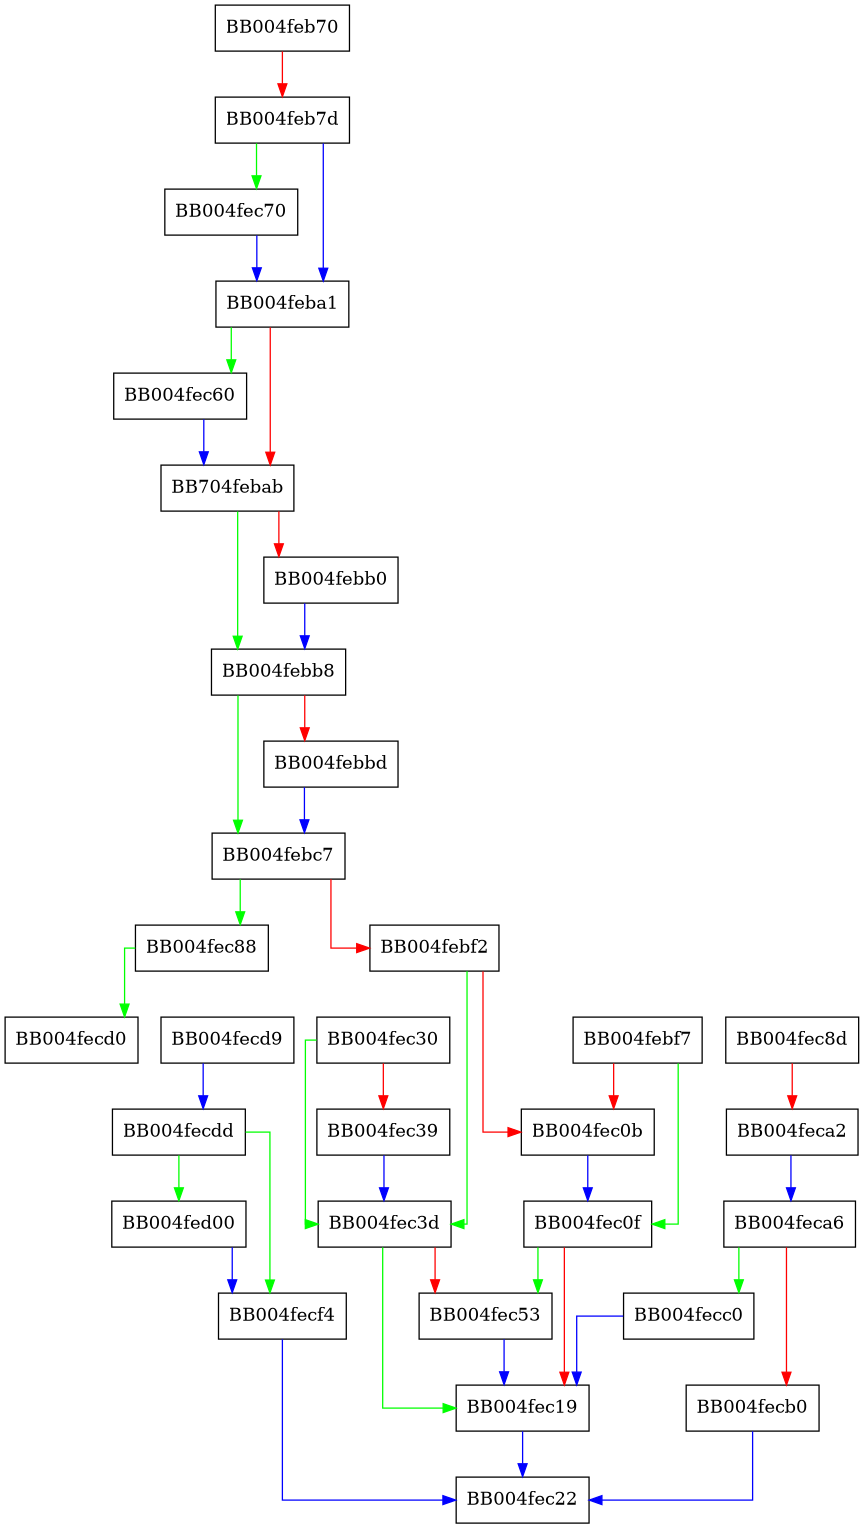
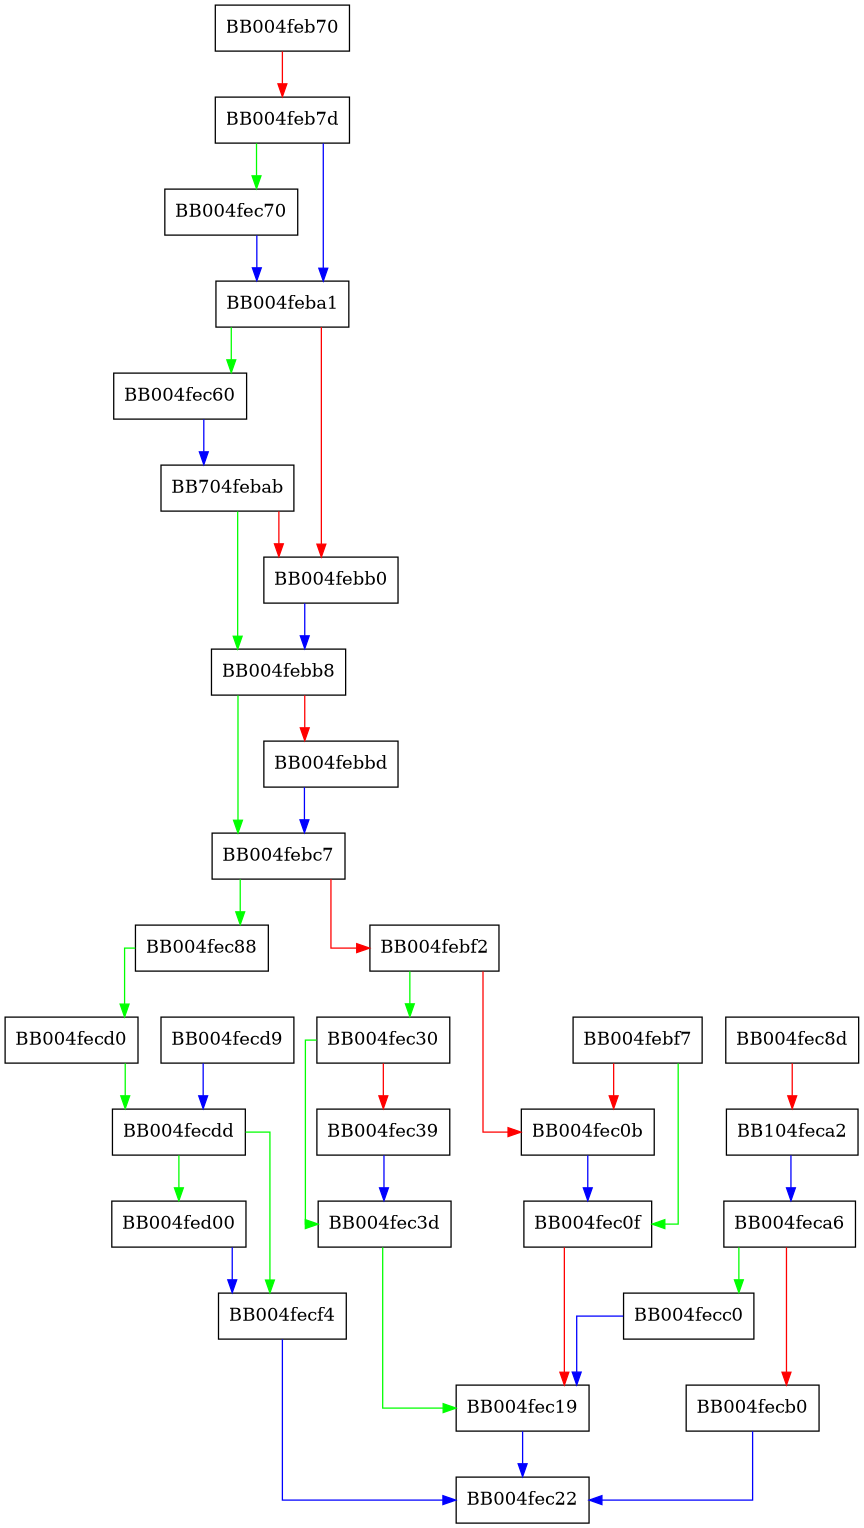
(270, 390) -> (321, 436)
none -> (125, 1080)
(467, 1099) -> (410, 988)
(792, 1132) -> (792, 1132)
(486, 1316) -> none
